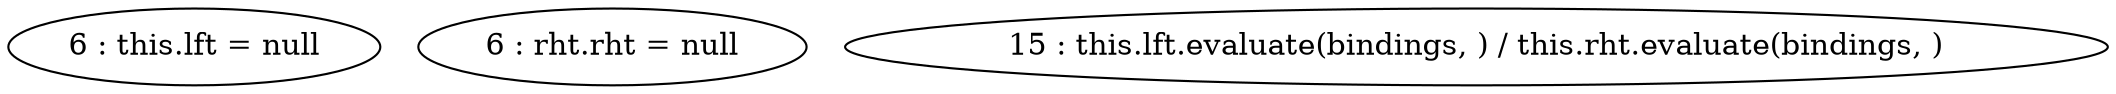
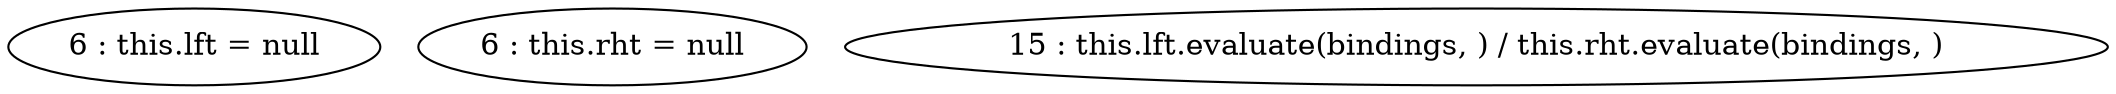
(612, 47) -> (612, 47)
